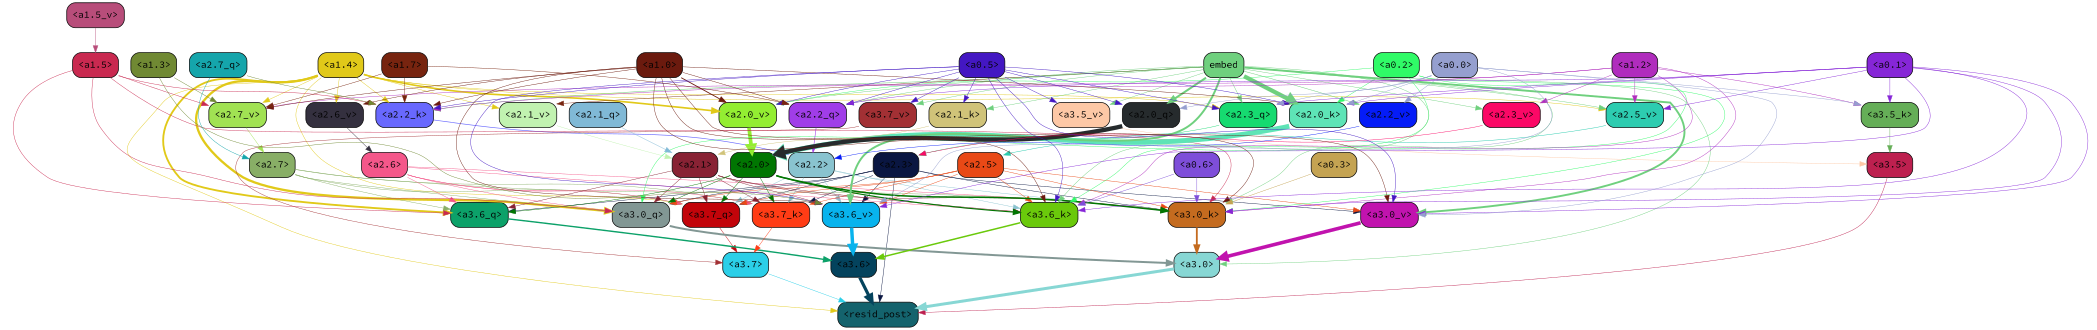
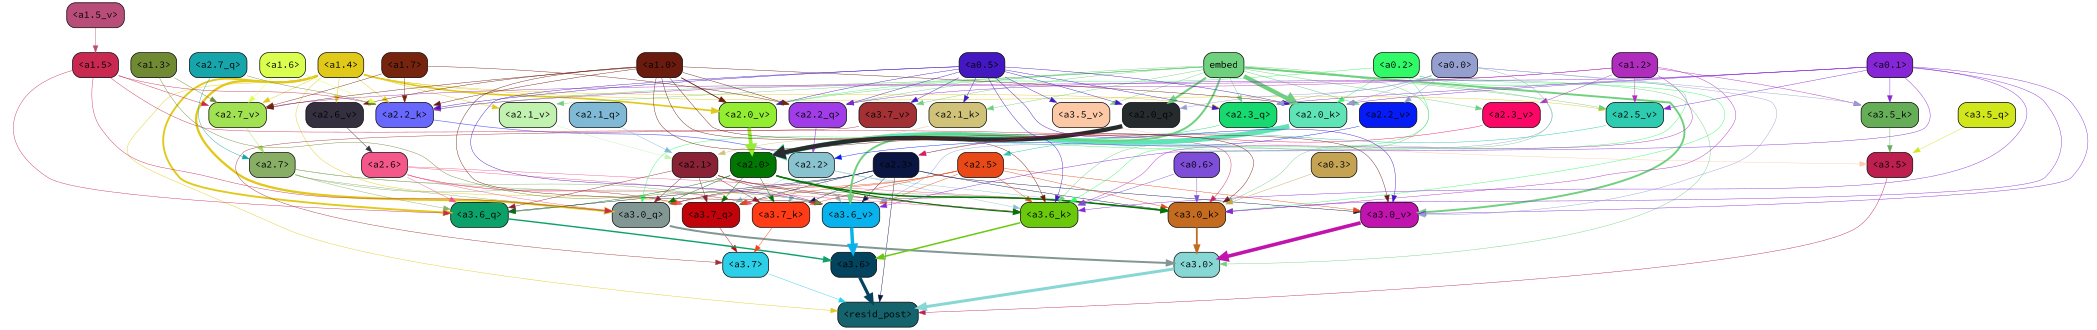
none -> (283, 65)
(884, 85) -> (884, 85)
none -> (1987, 115)
